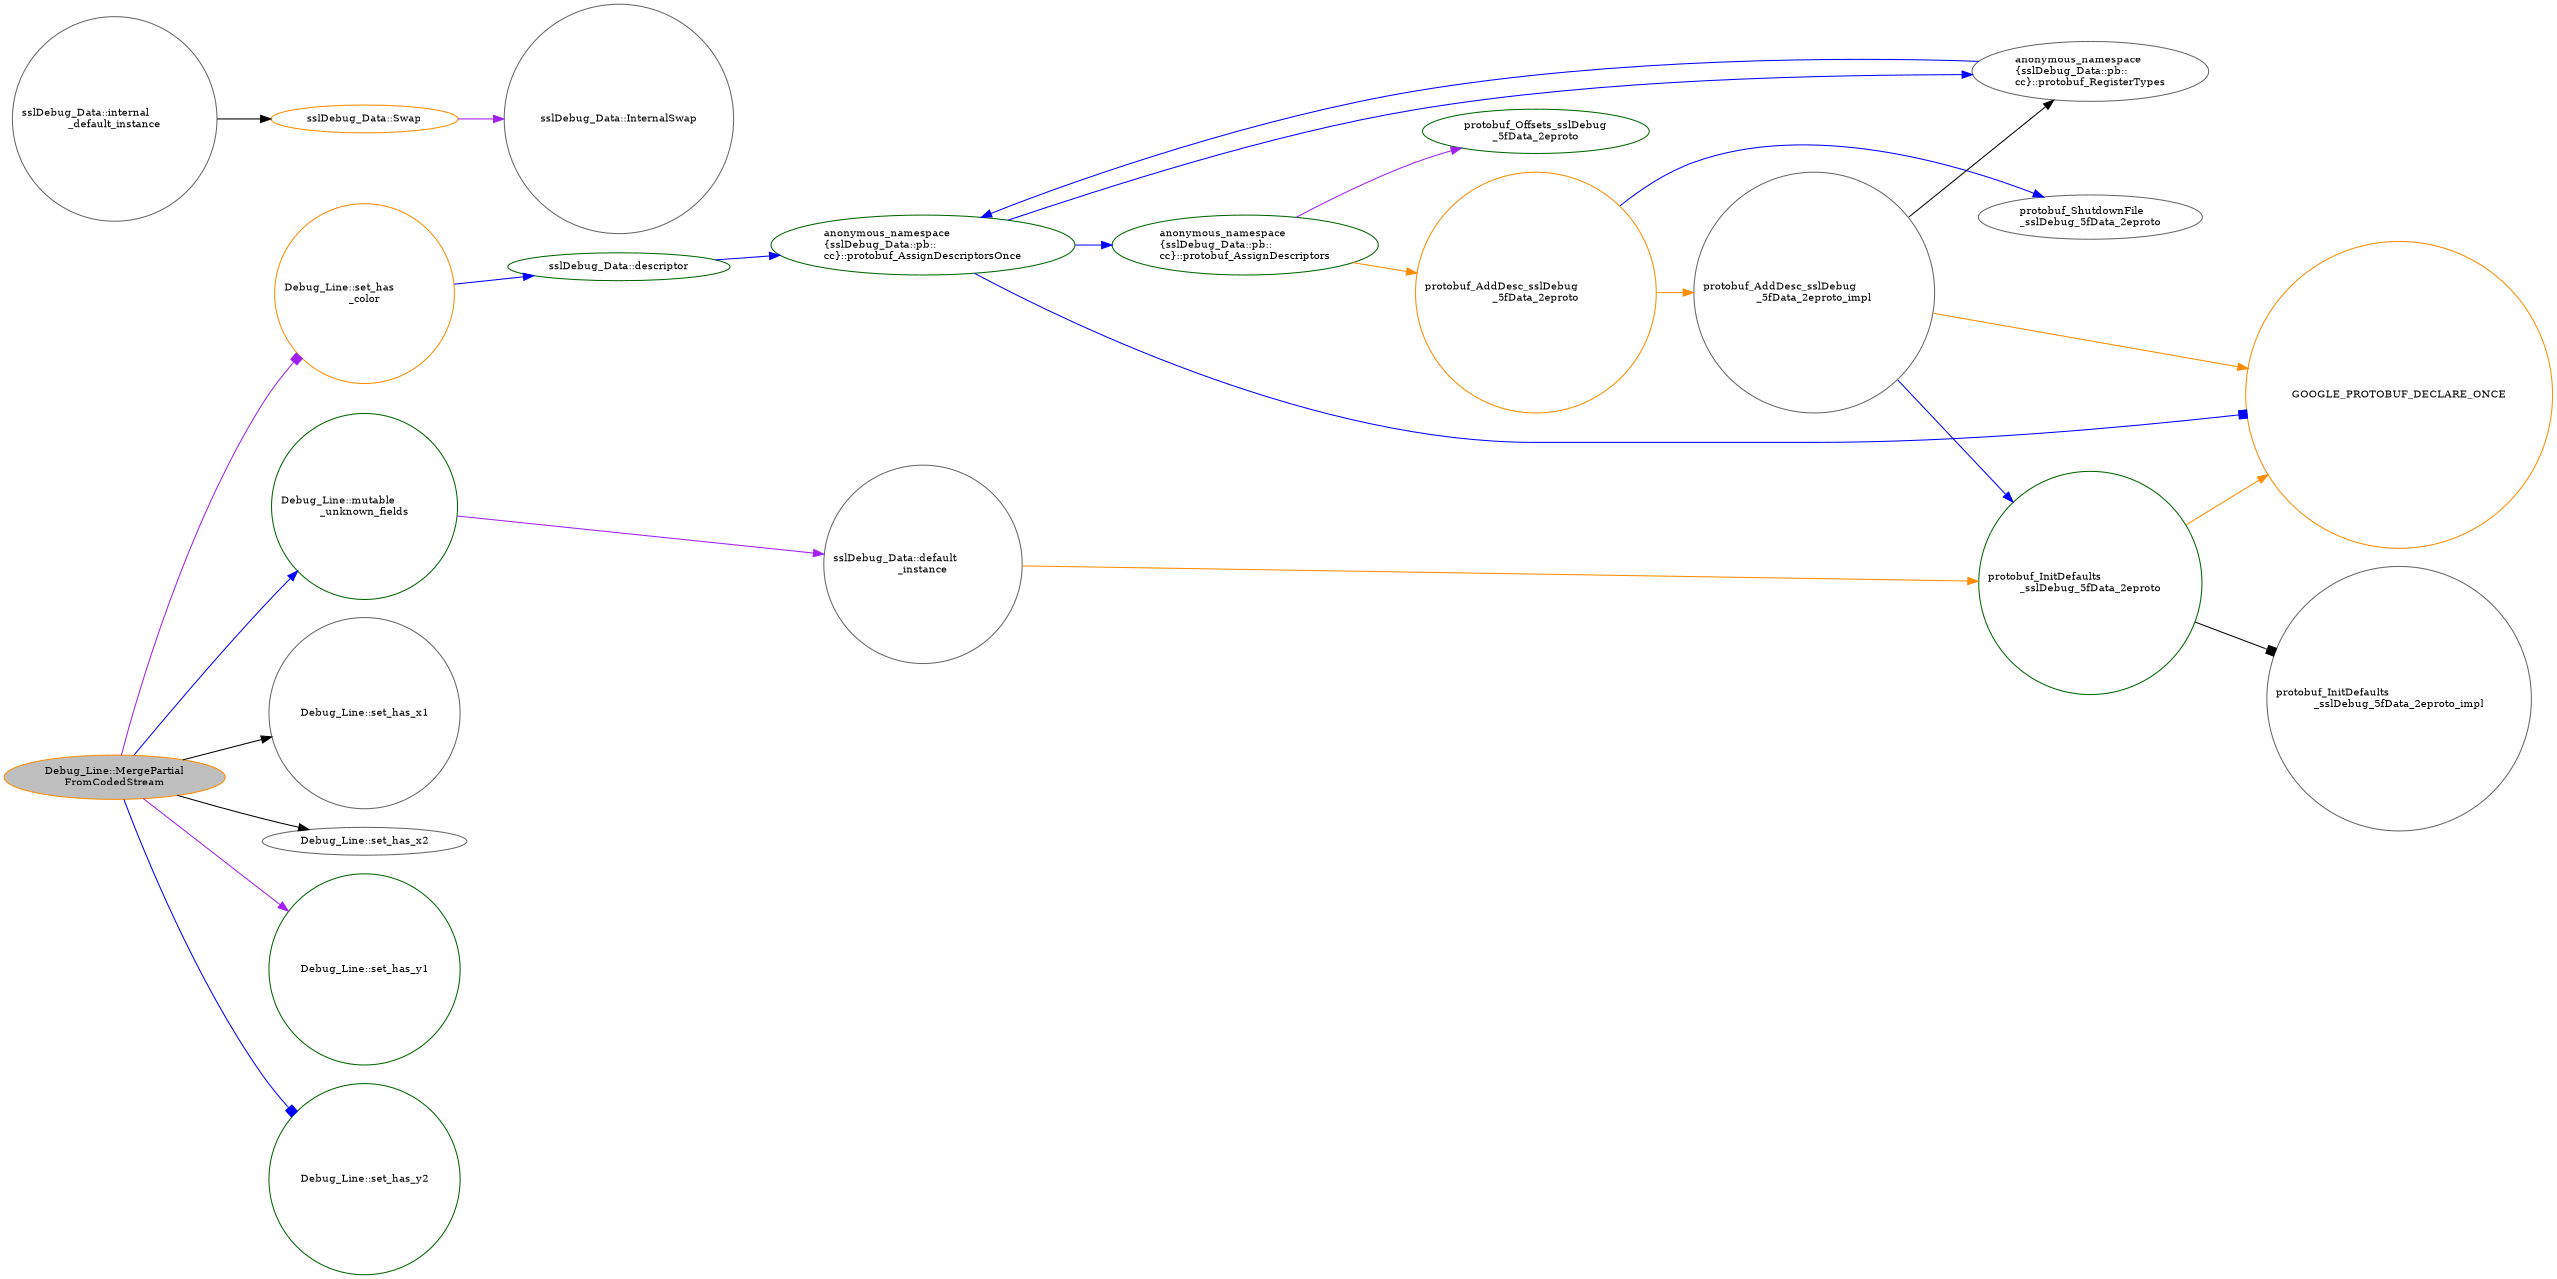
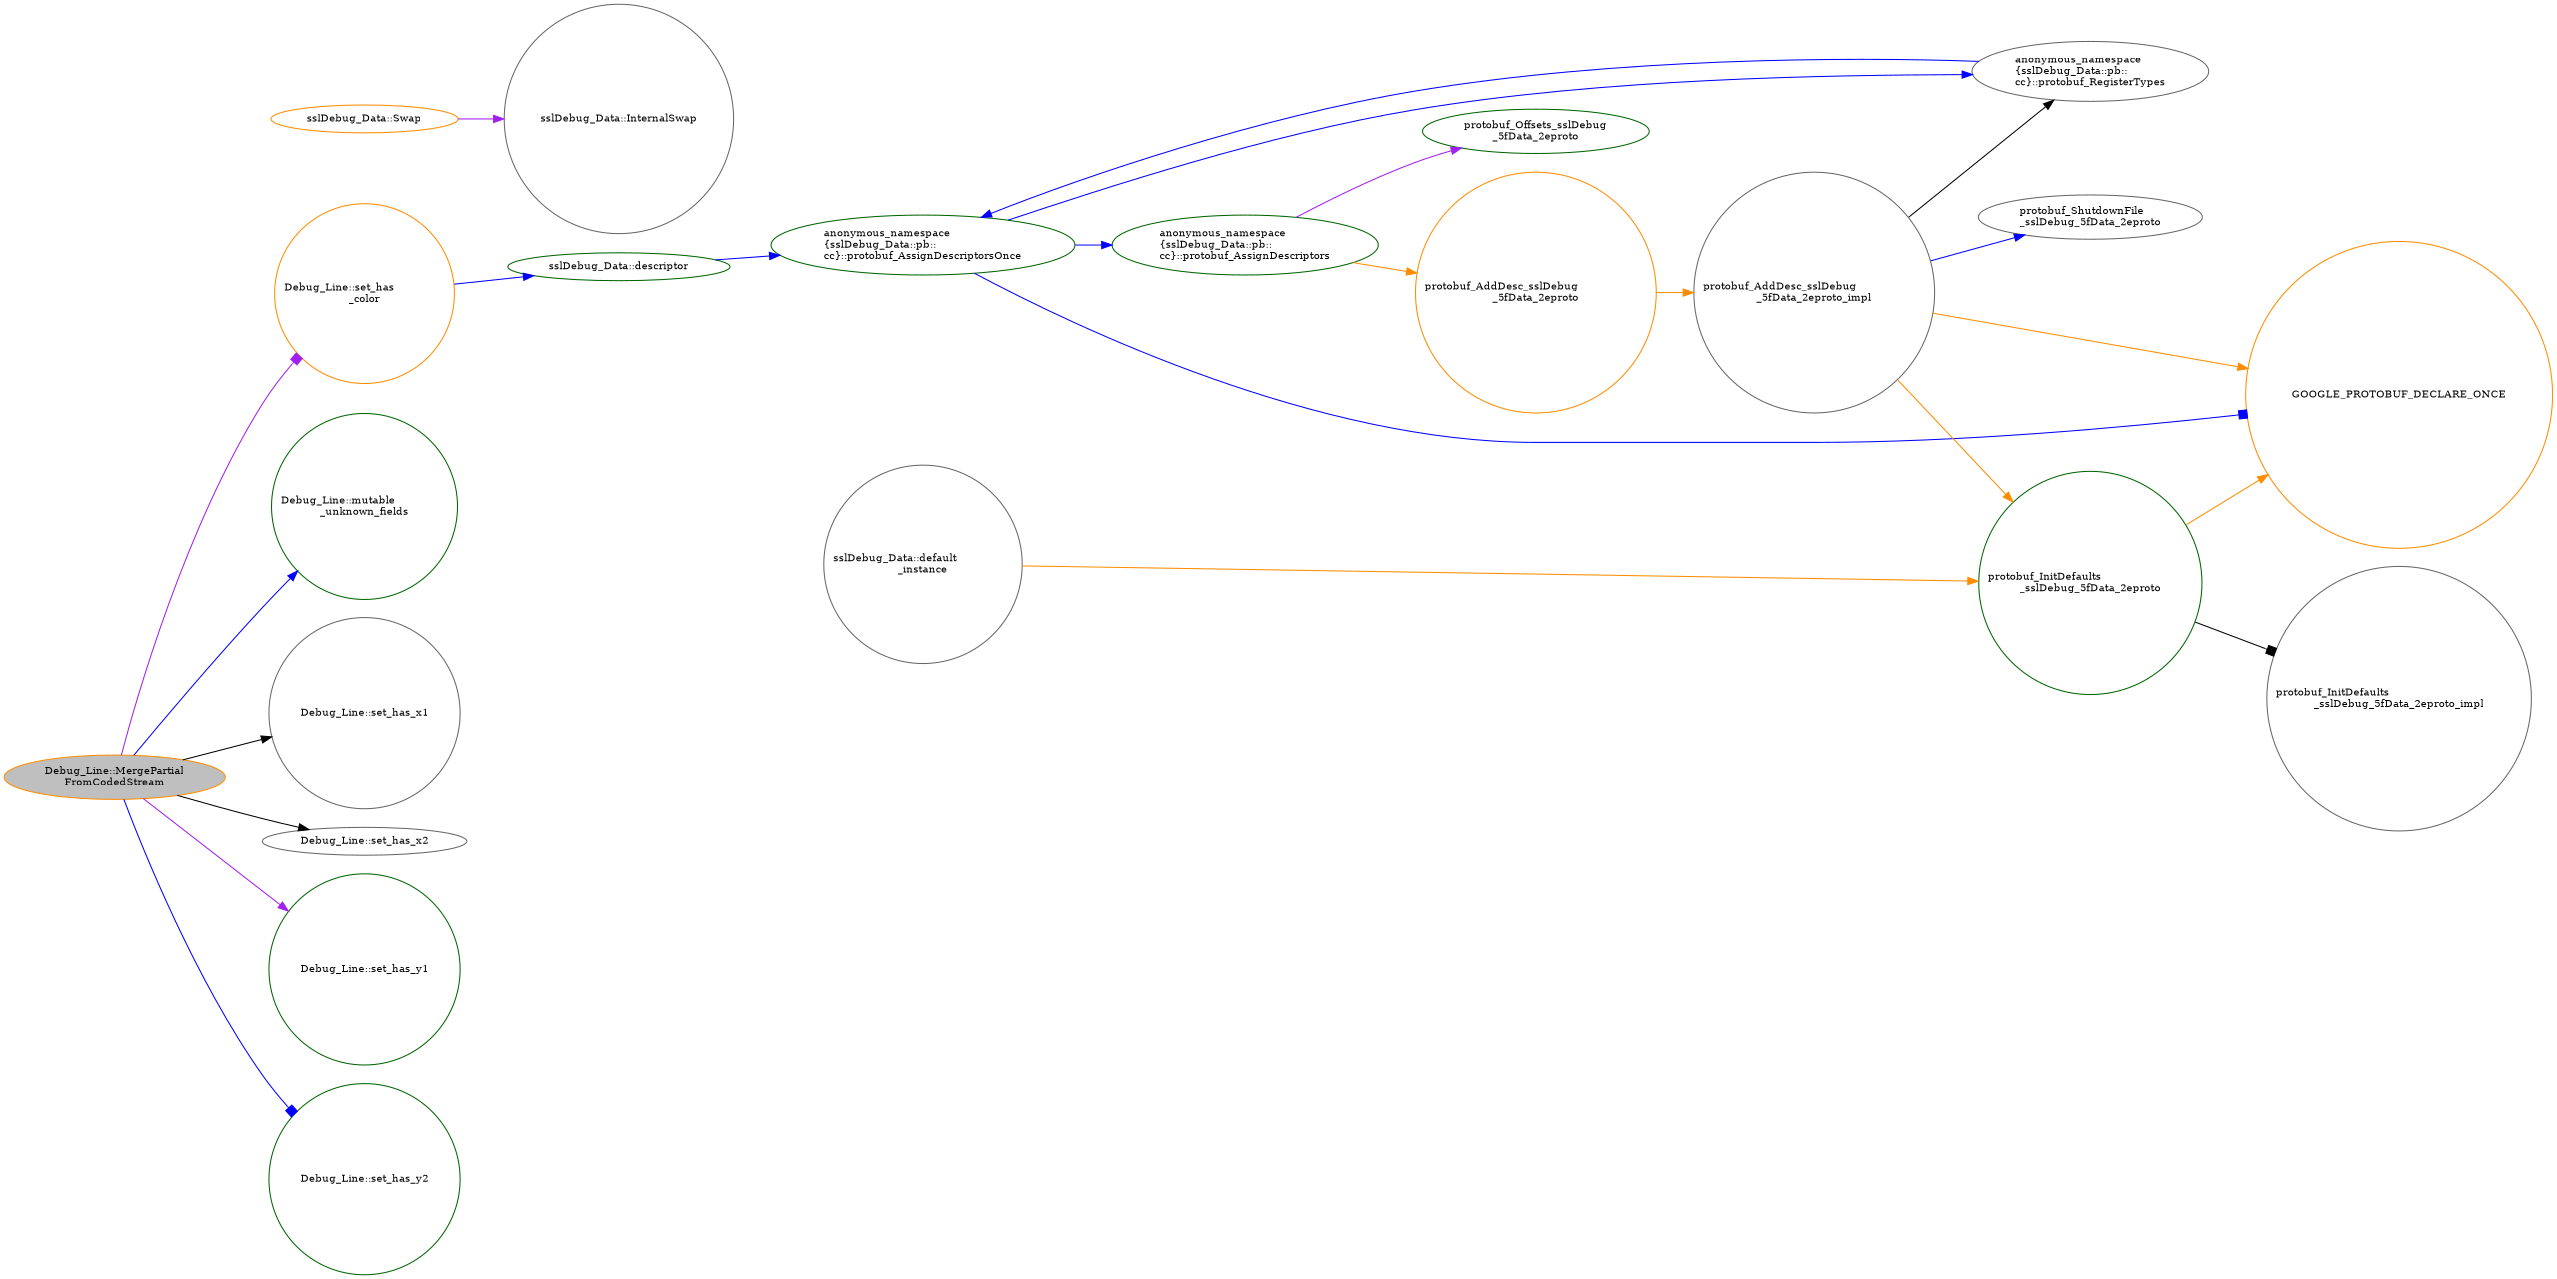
(115, 119) -> none
(1823, 146) -> (1973, 249)
(1946, 432) -> (1946, 432)
(635, 535) -> none
